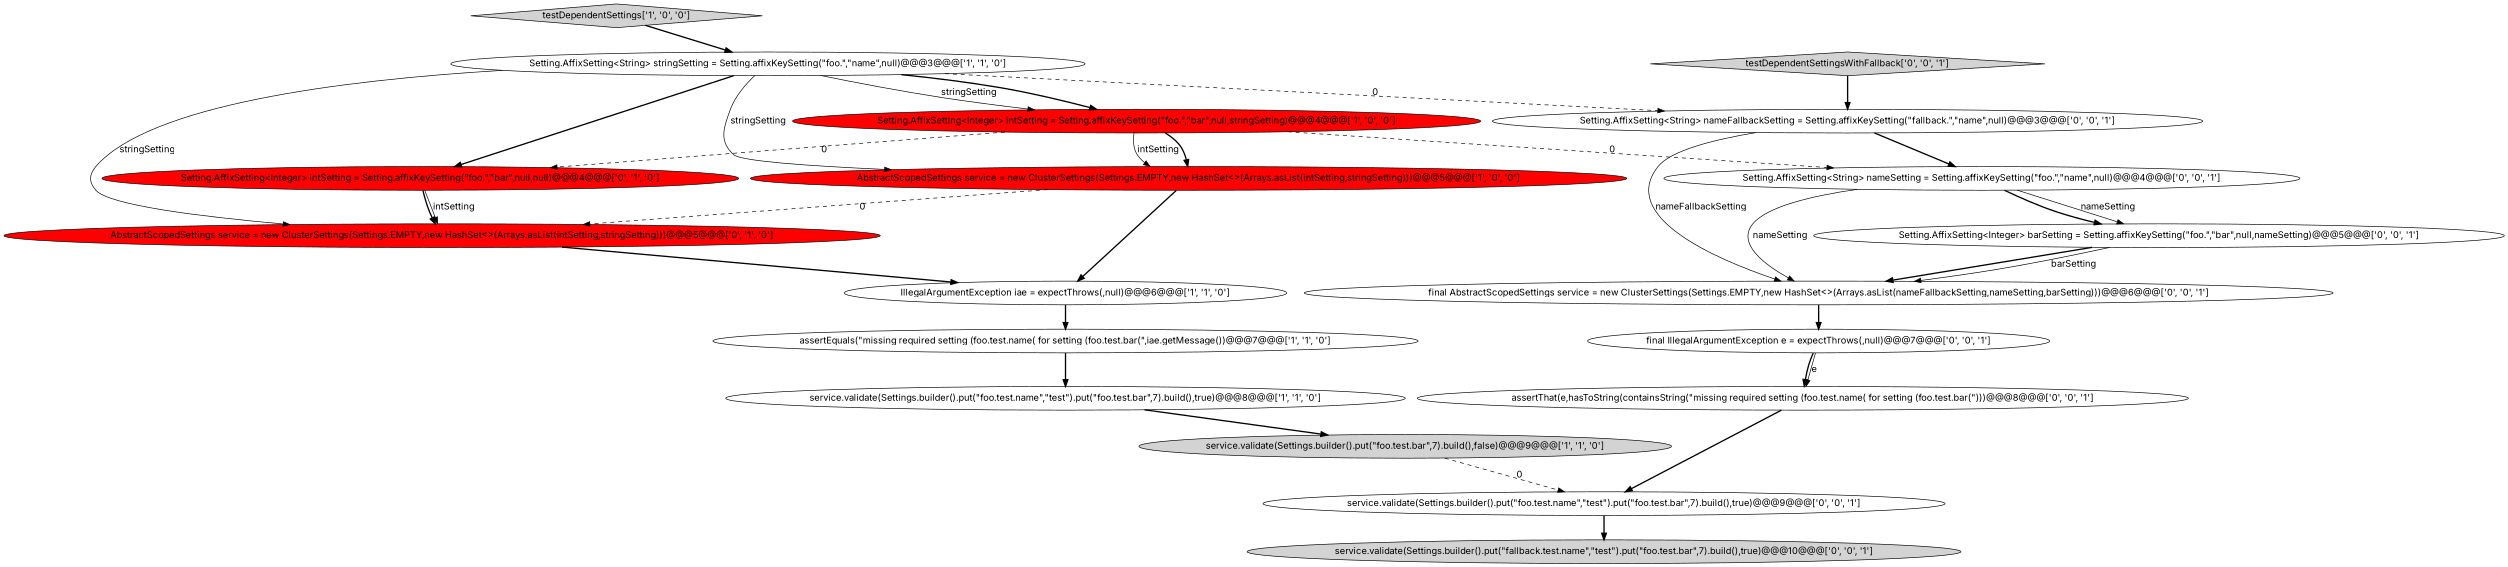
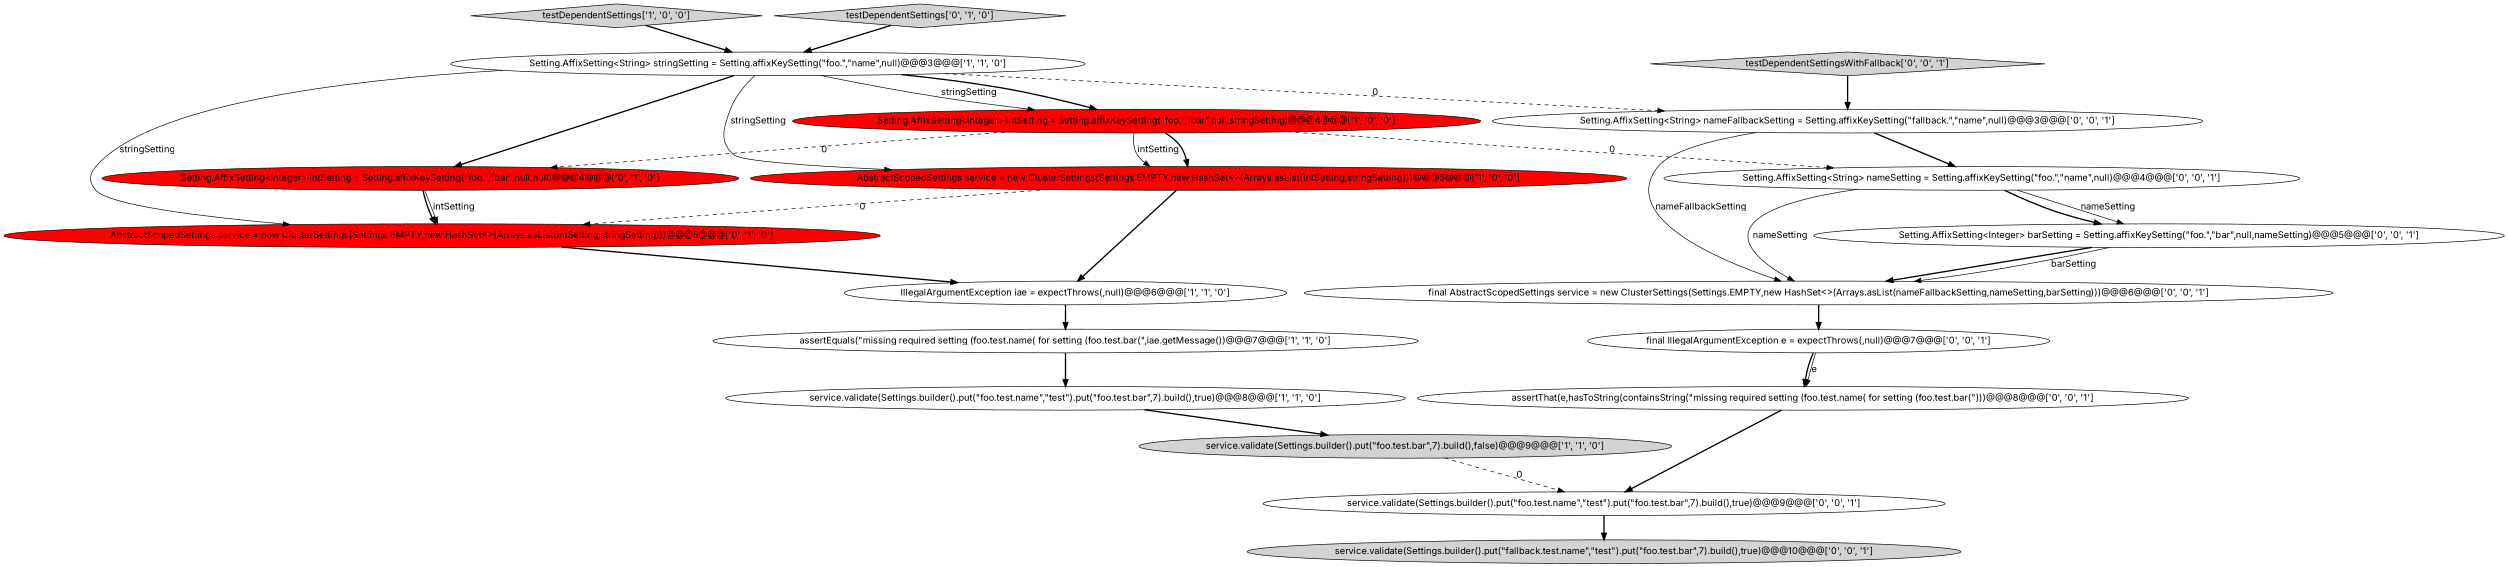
none -> (920, 16)
